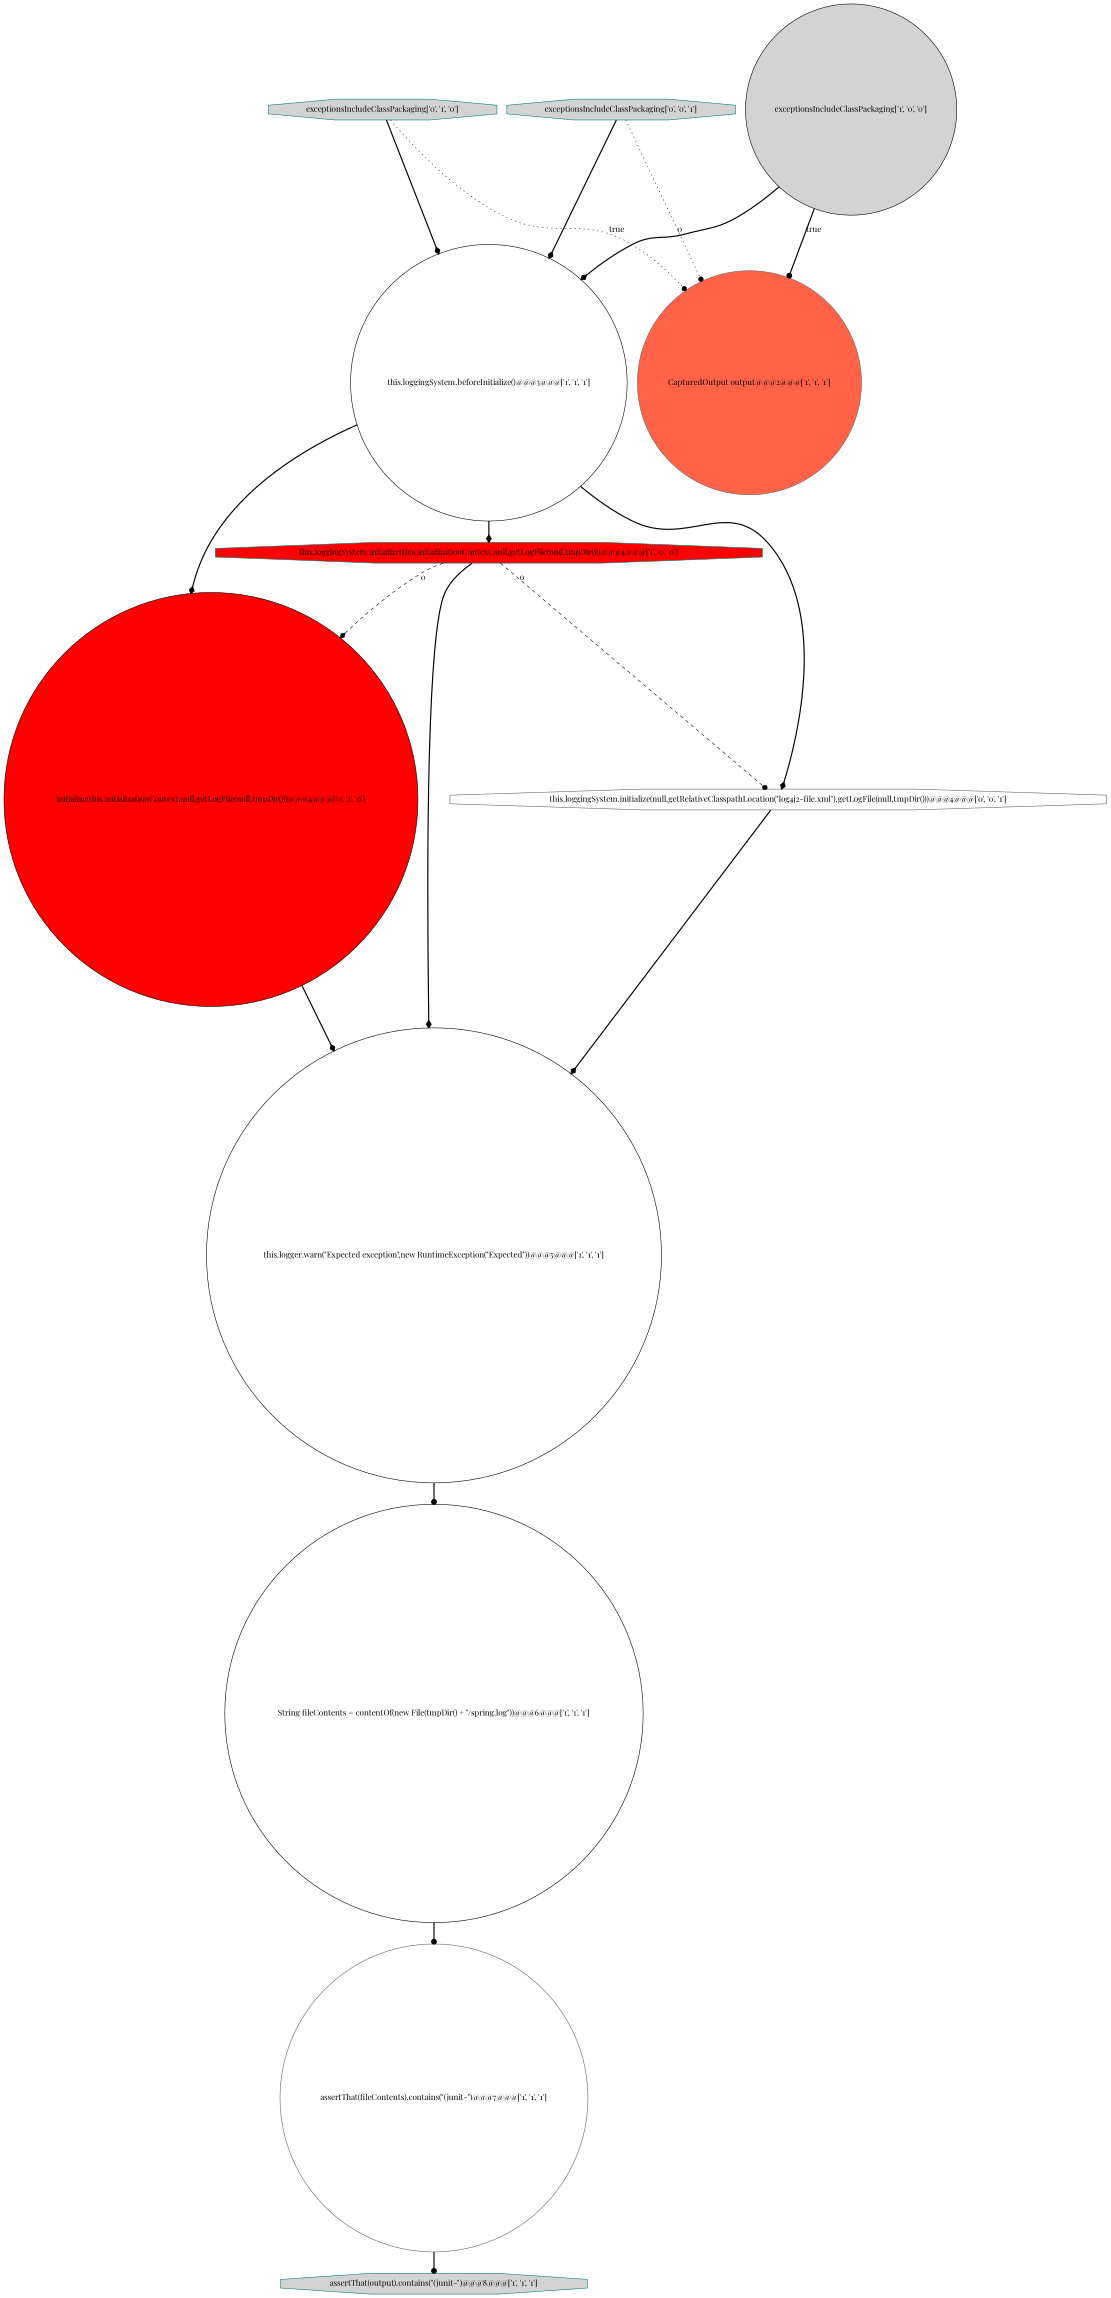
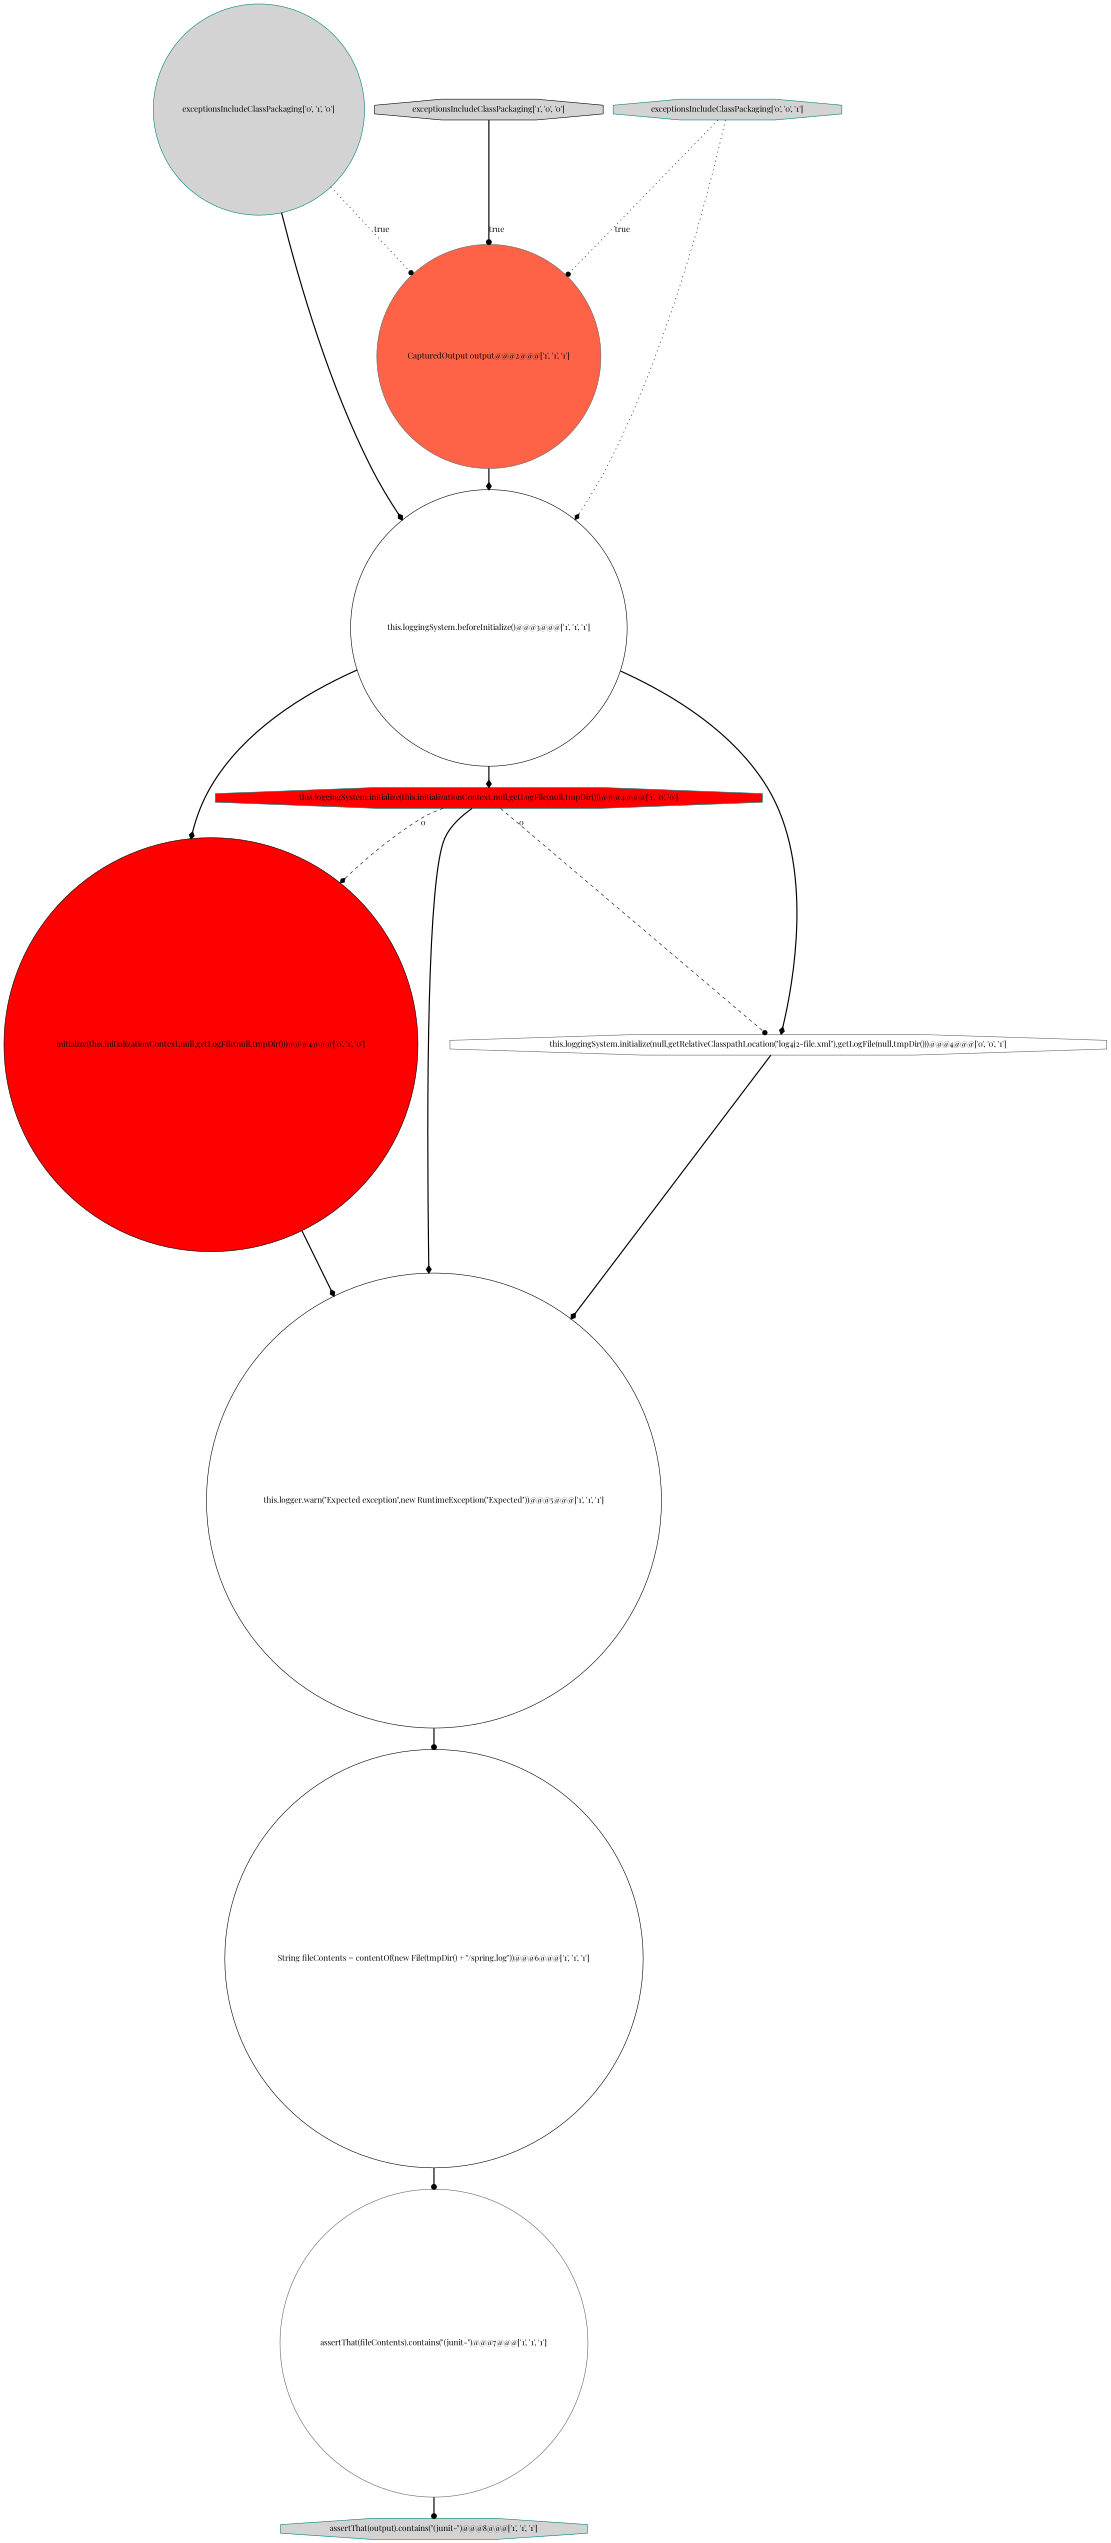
(383, 110) -> (259, 110)
(851, 110) -> (489, 110)
(584, 186) -> (667, 323)
(680, 230) -> (623, 230)
(684, 234) -> (489, 476)
